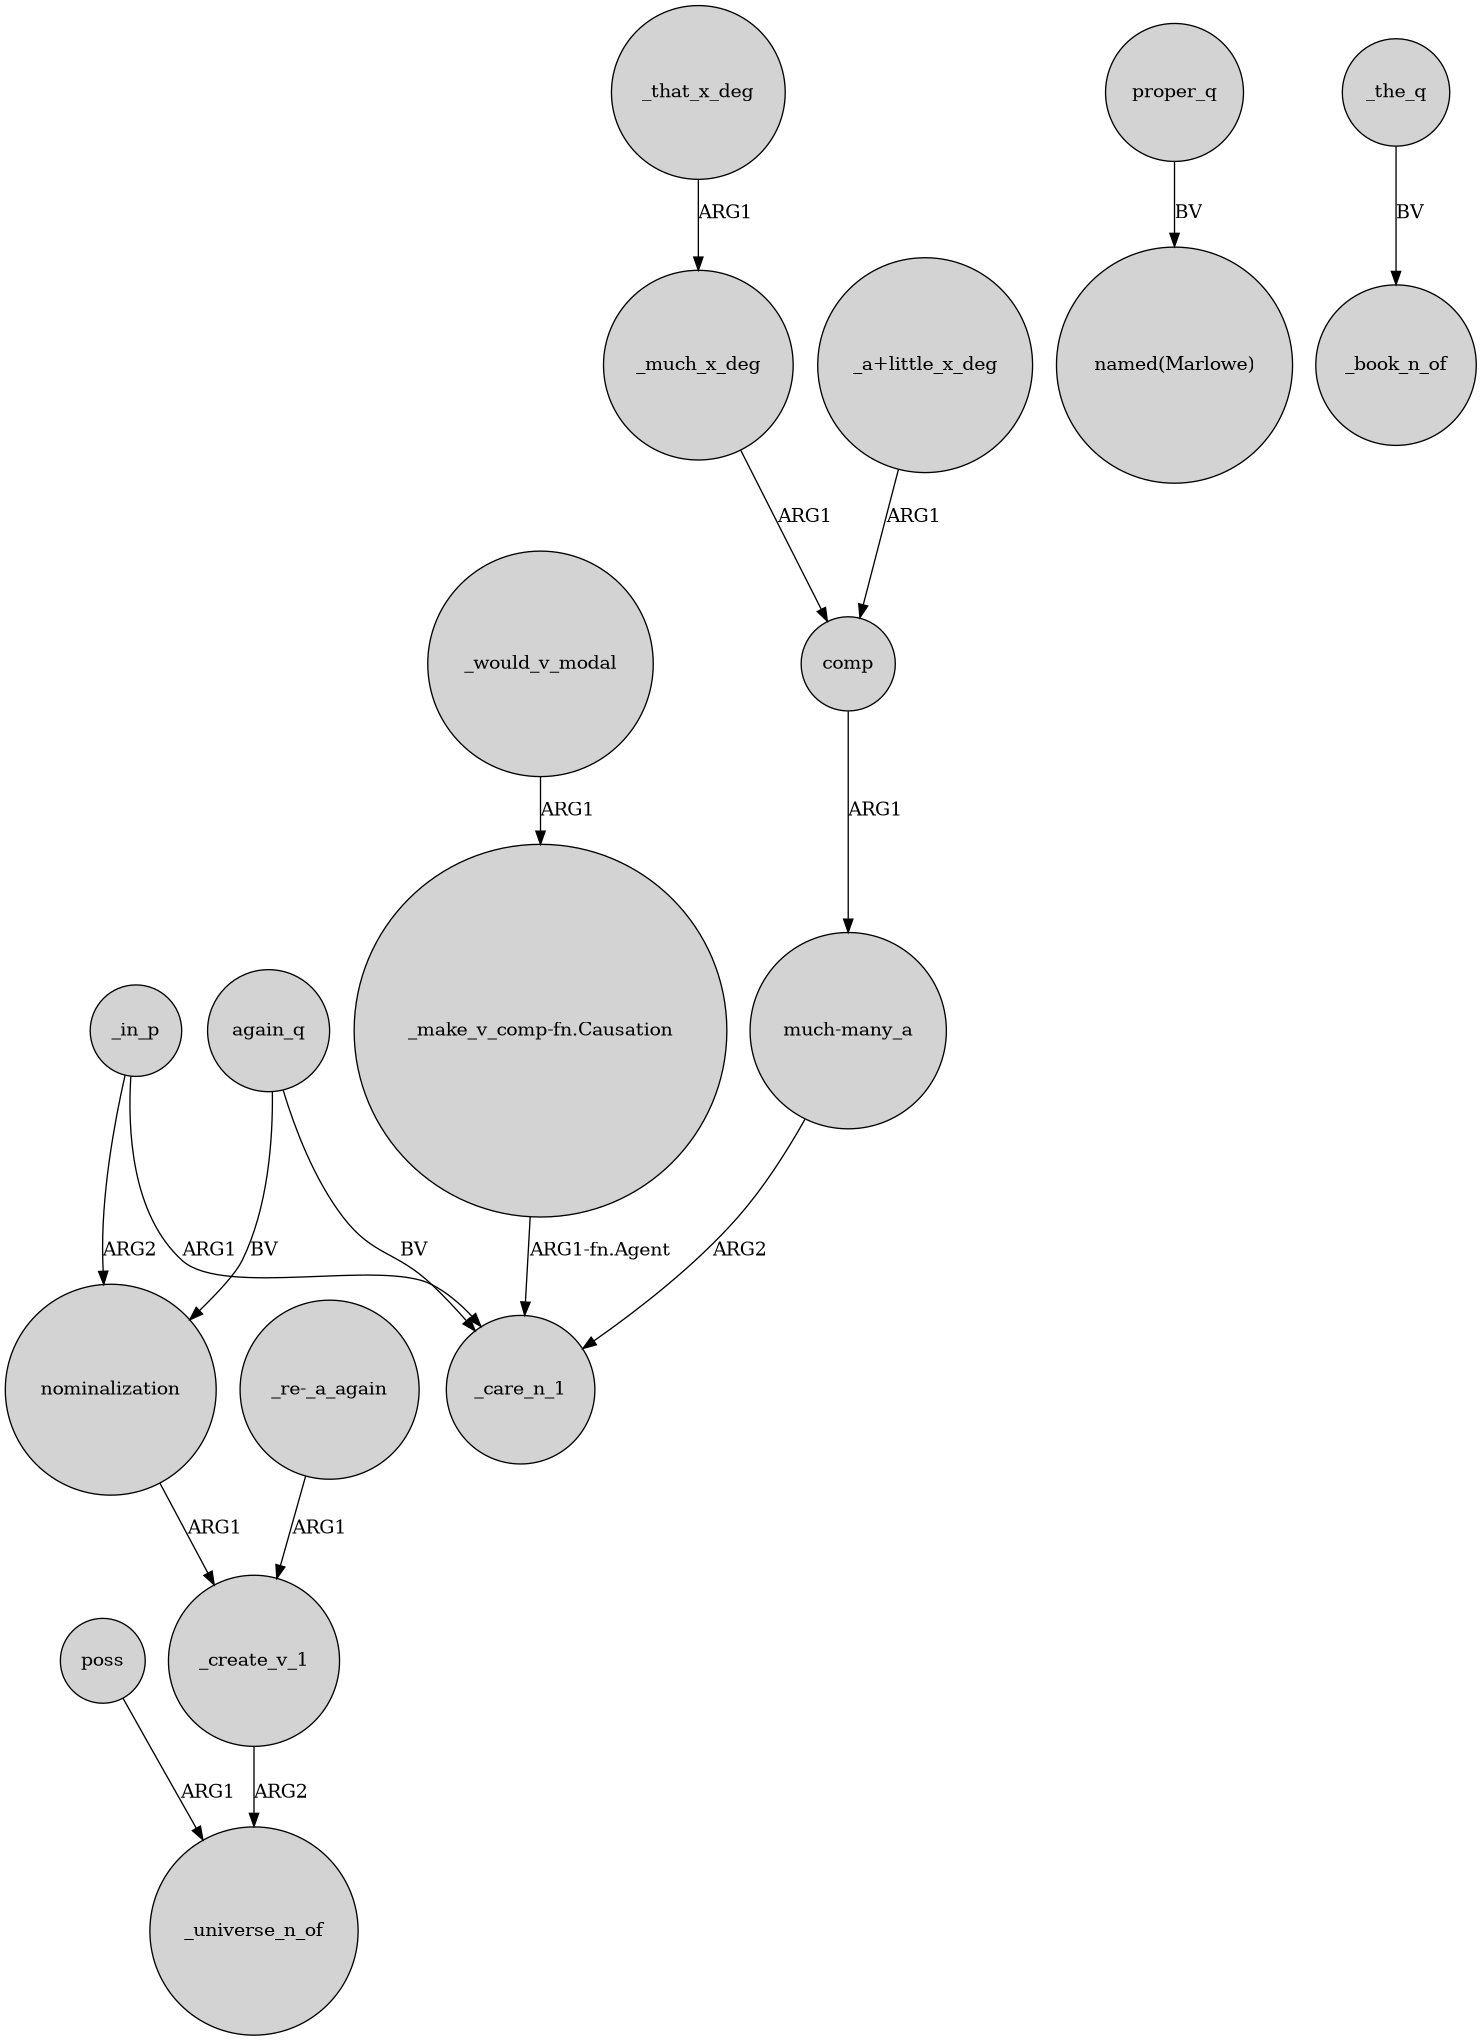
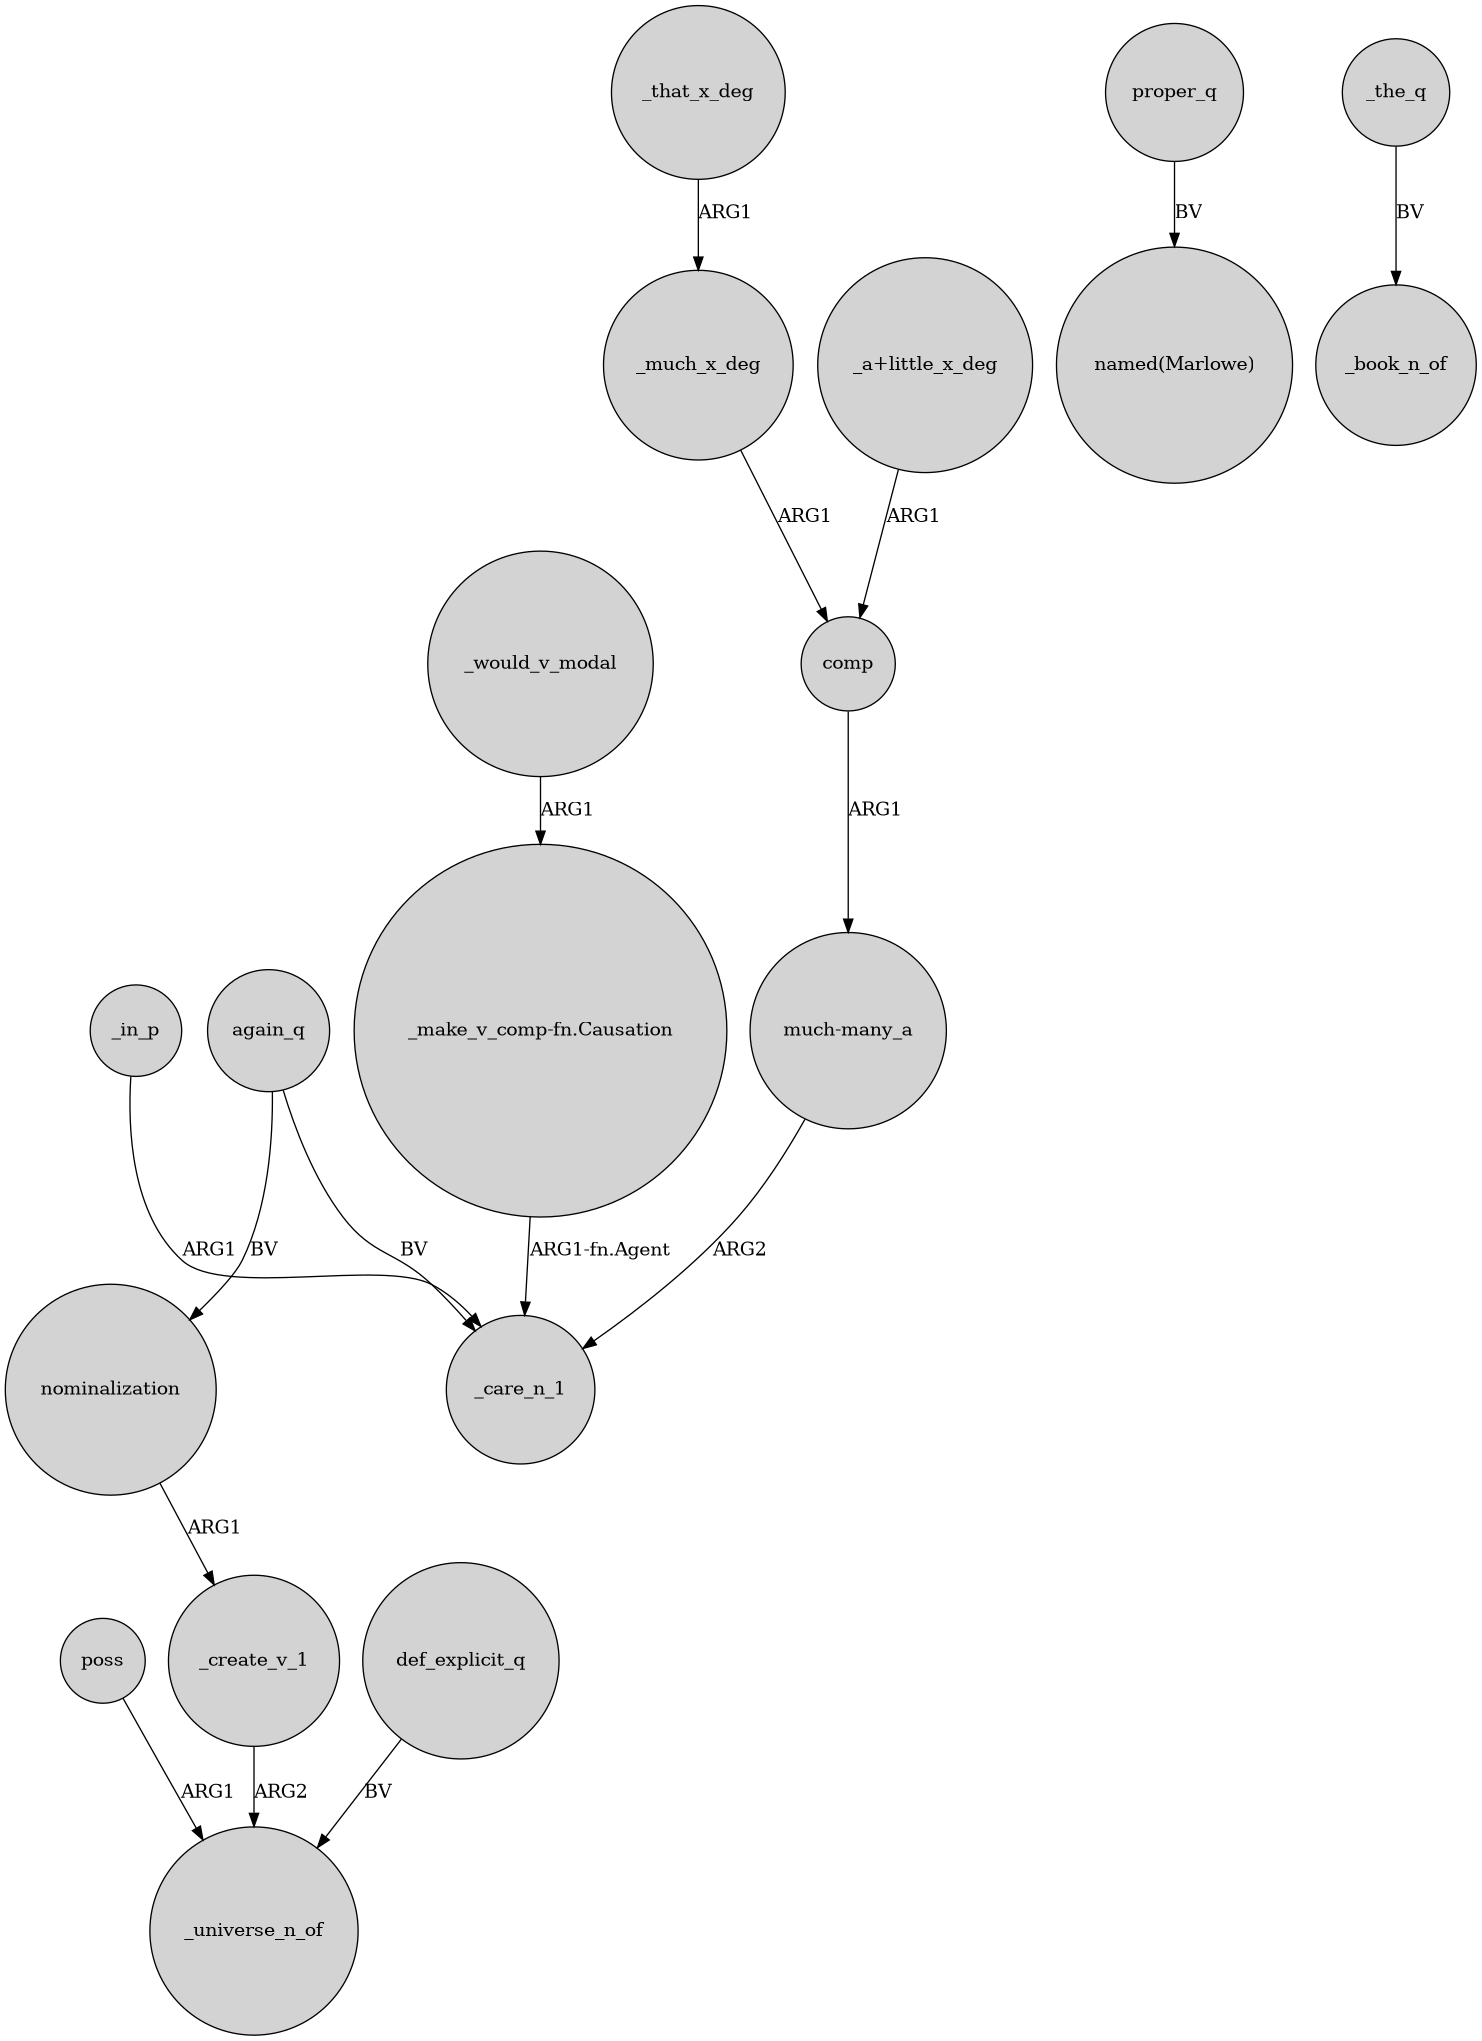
(108, 1172) -> none
(330, 1390) -> none
none -> (461, 1661)
